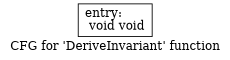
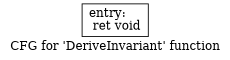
(115, 26) -> (115, 26)
